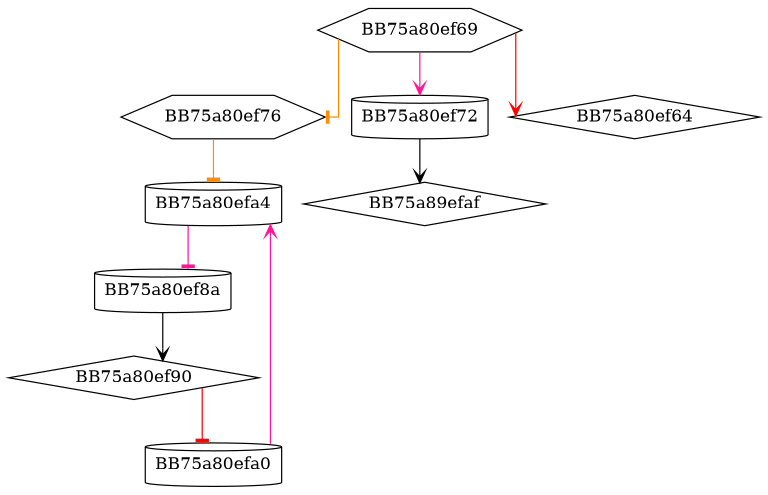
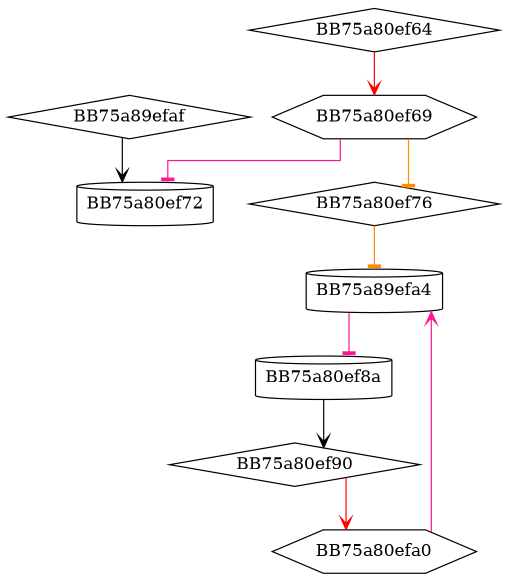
(420, 67) -> (257, 161)
(516, 68) -> (374, 67)
(223, 117) -> (374, 204)
(420, 155) -> (122, 154)
(213, 204) -> (374, 291)
(202, 412) -> (346, 498)
(213, 465) -> (374, 552)
